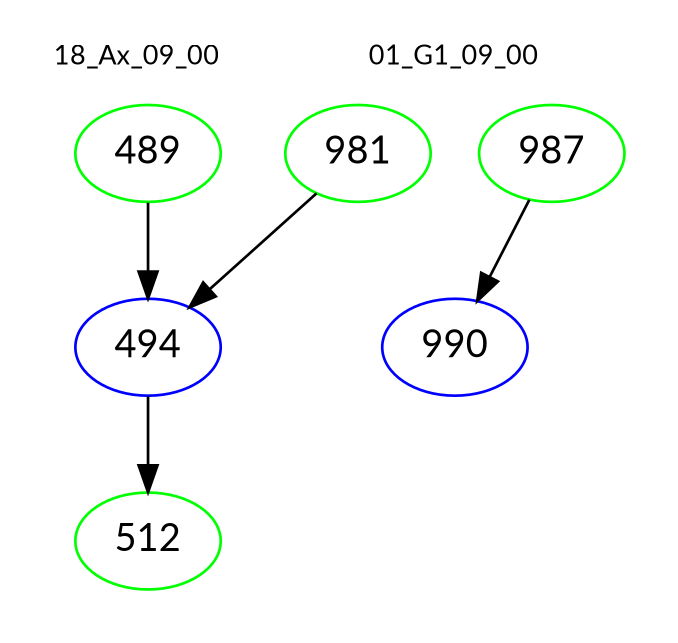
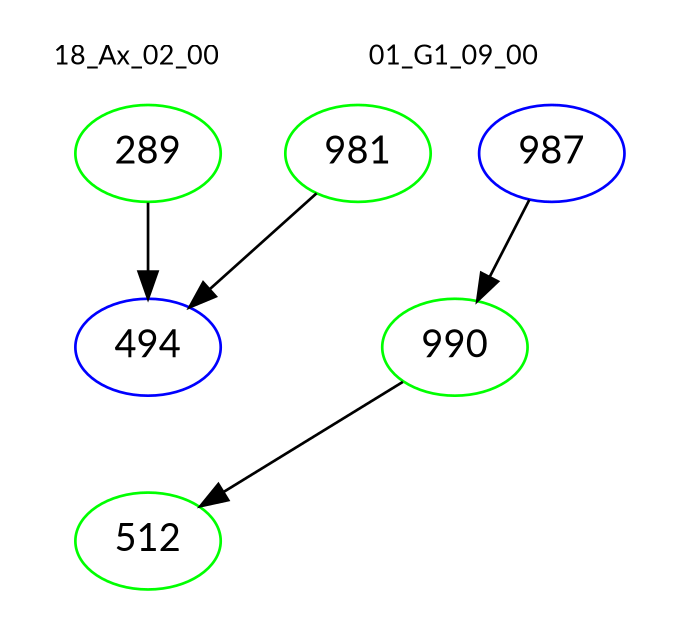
(137, 58) -> (137, 58)
(148, 153) -> (148, 153)
(552, 153) -> (552, 153)
(455, 347) -> (455, 347)
(148, 431) -> (313, 437)
